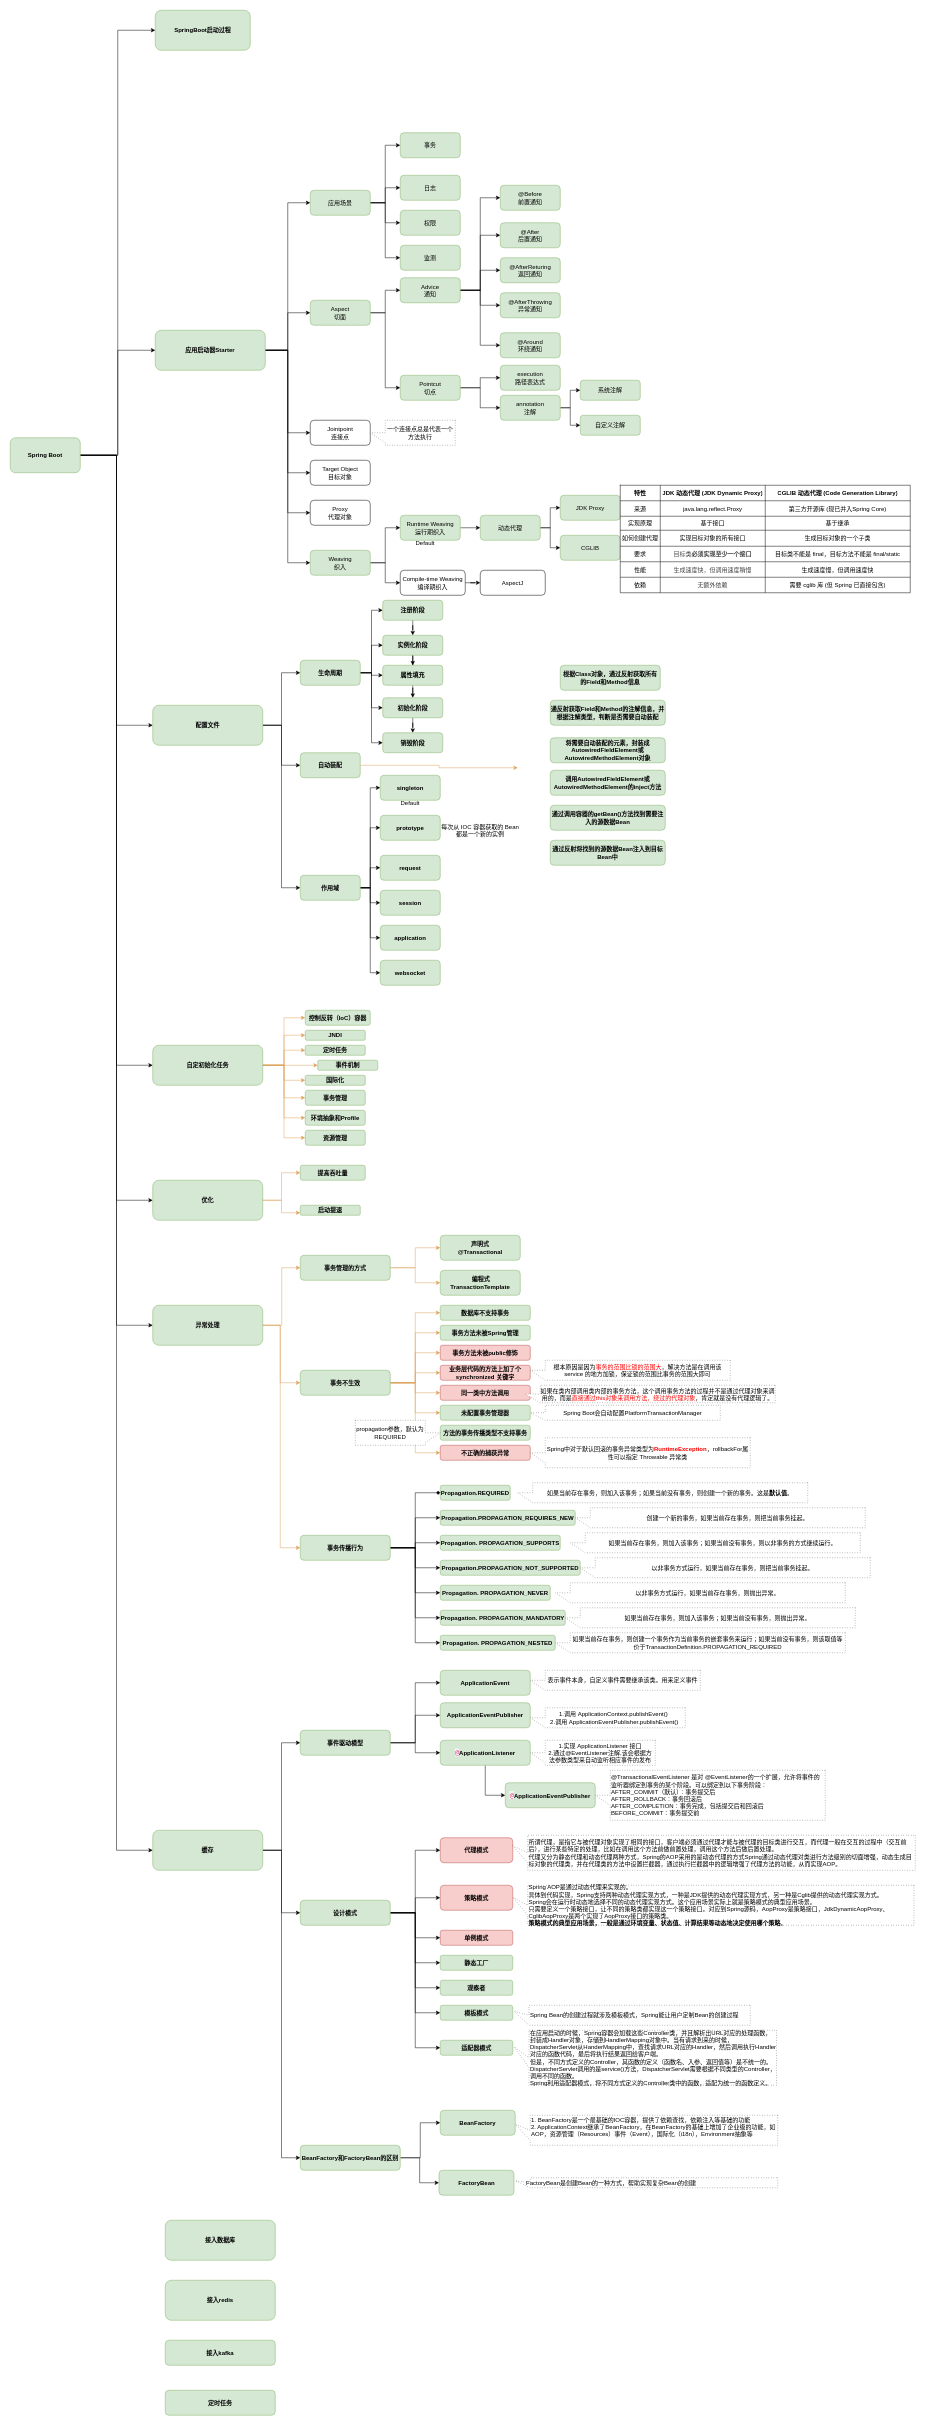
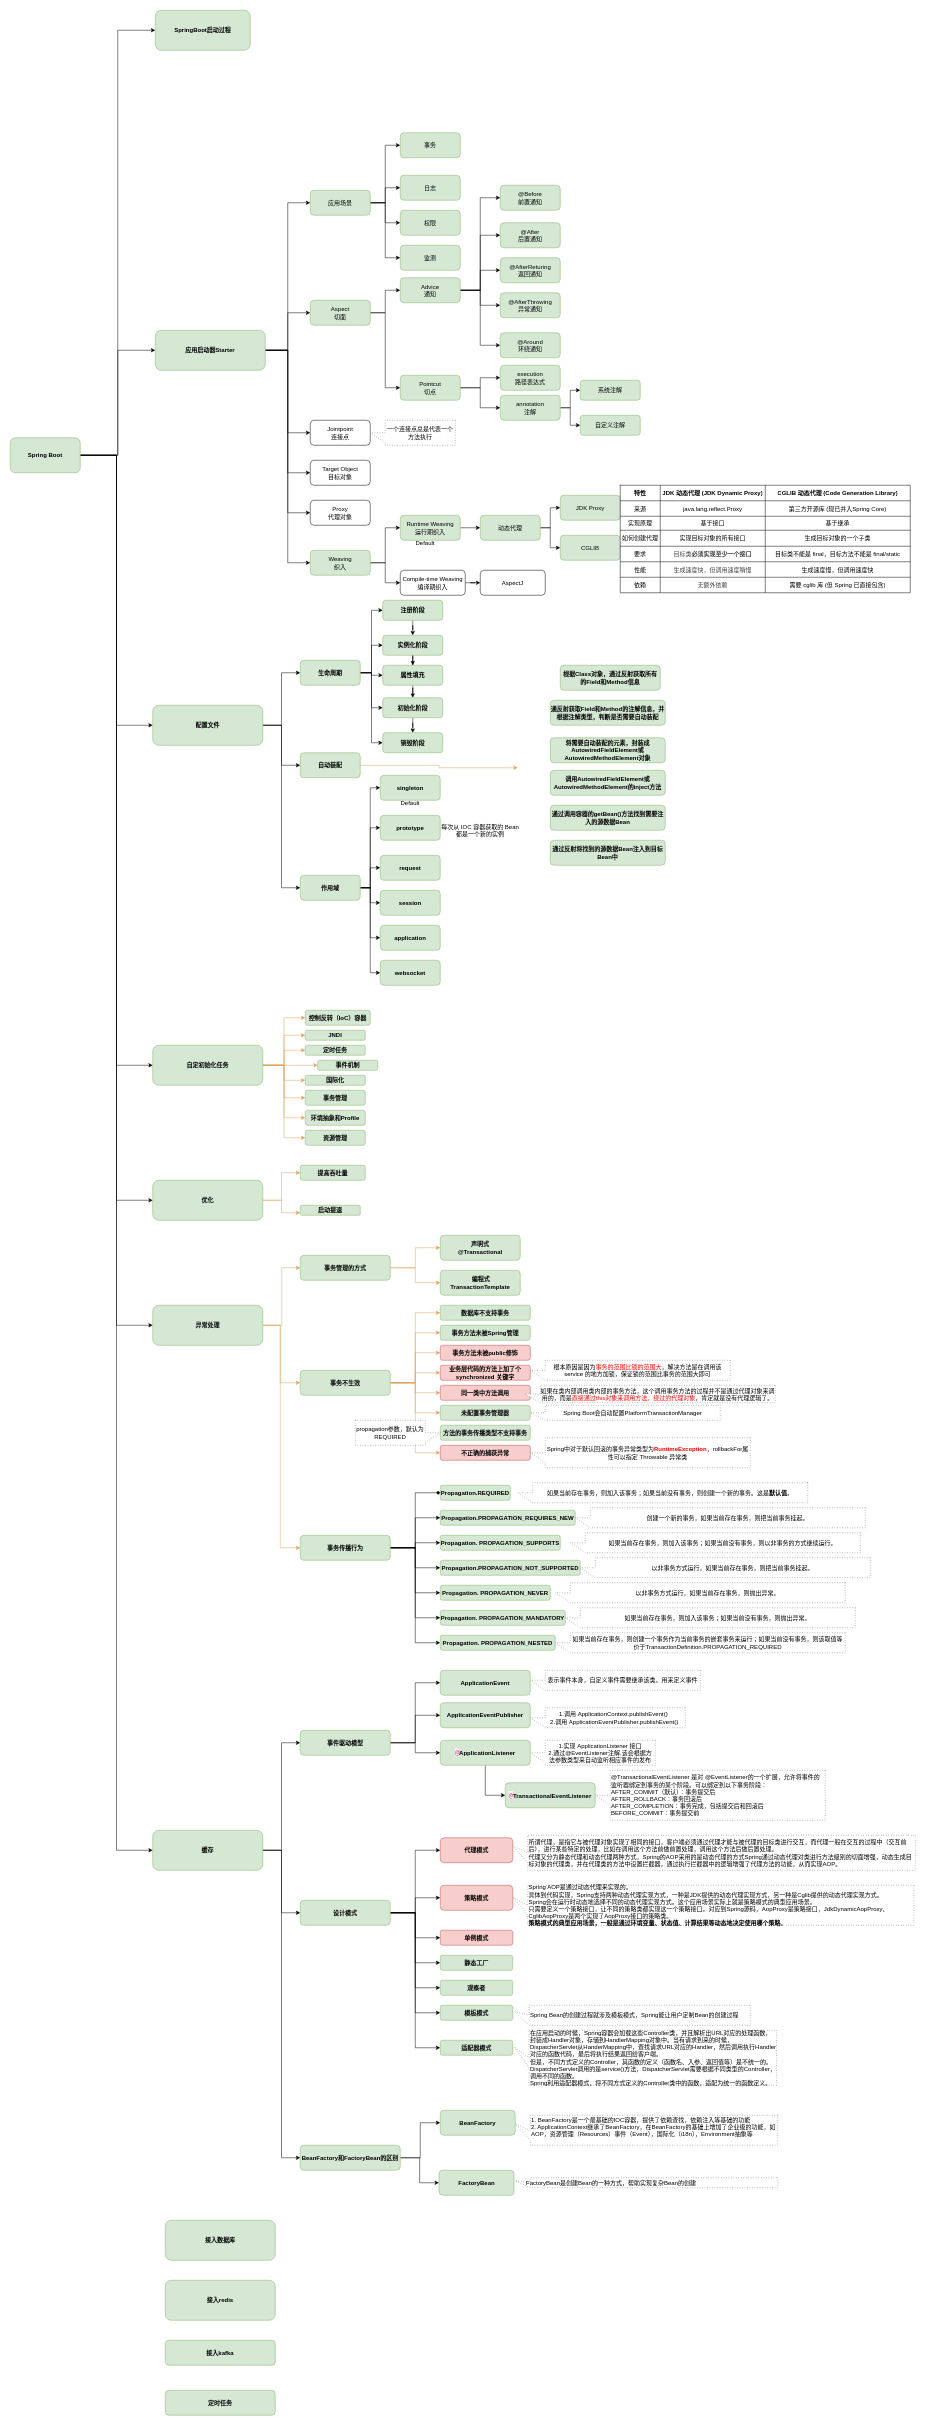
(550, 1795) -> (550, 1795)
